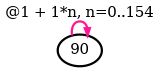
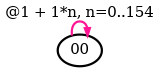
(80, 50) -> (80, 50)
